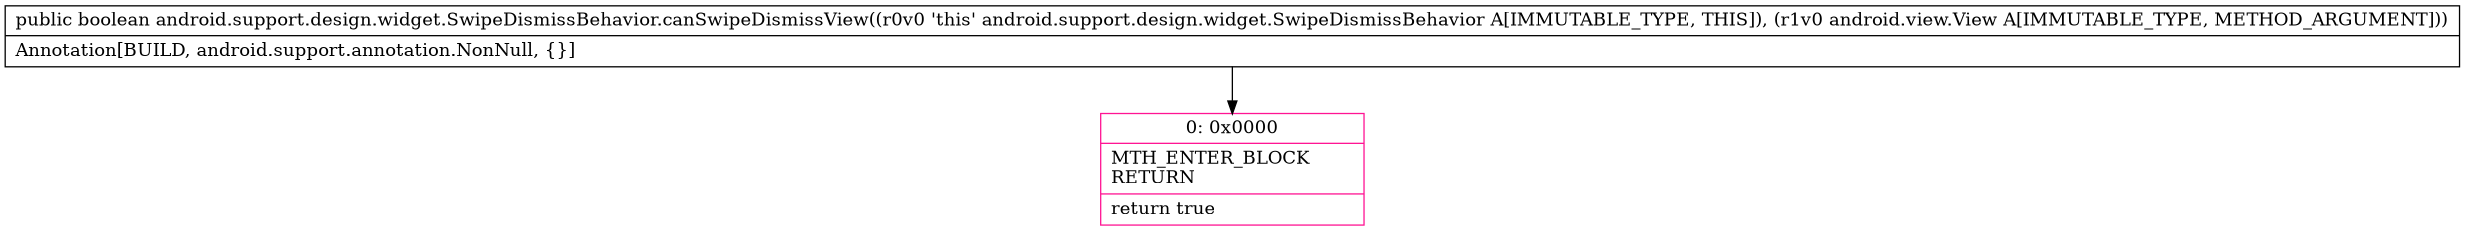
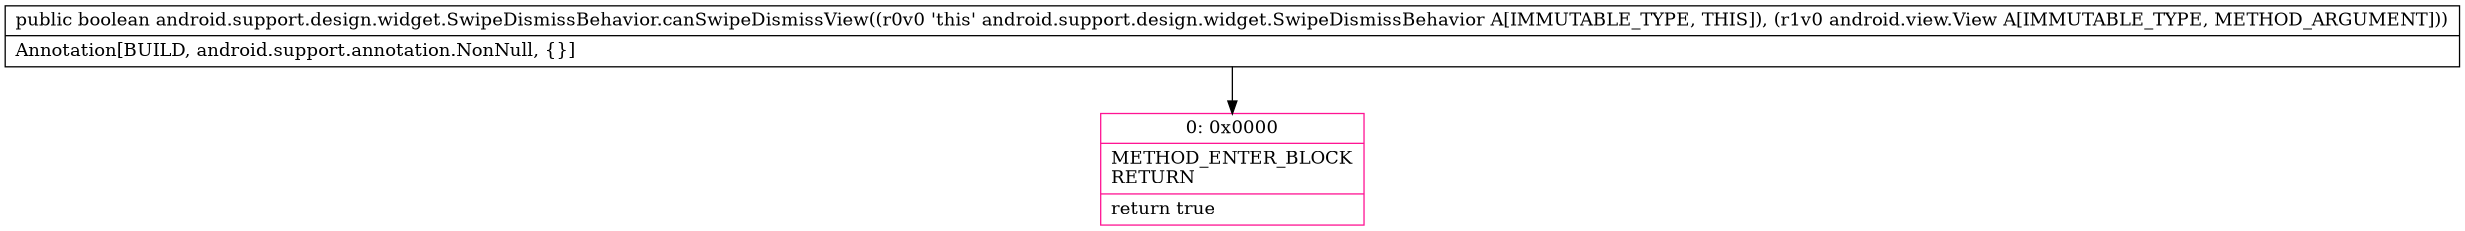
(1211, 158) -> (1232, 158)
